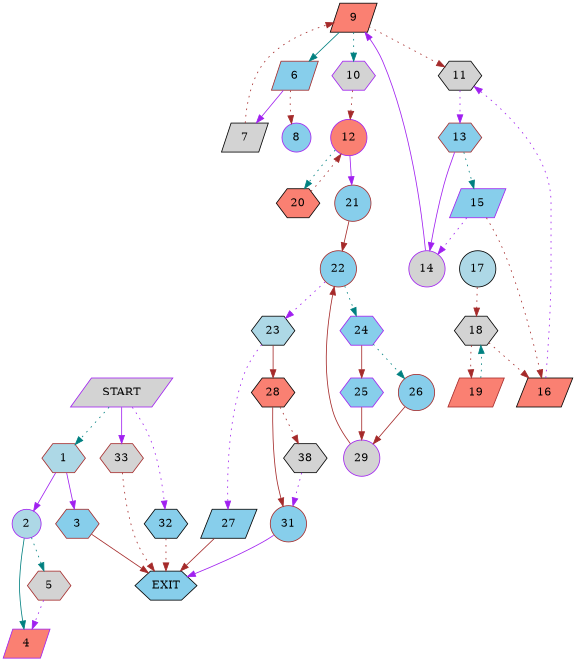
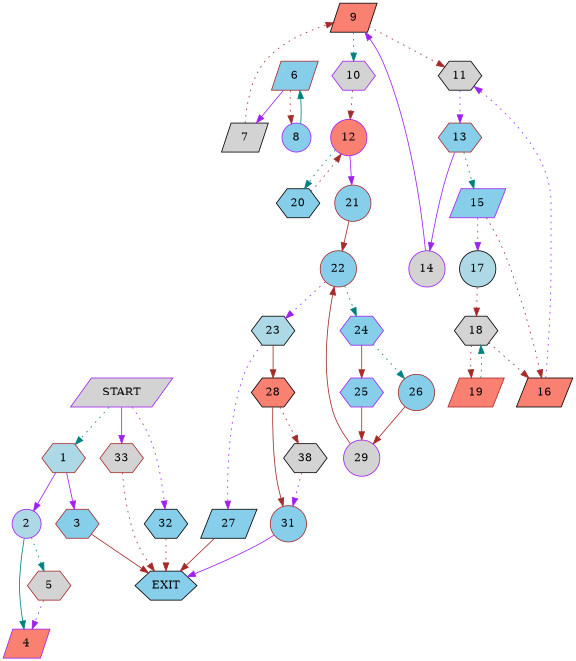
(327, 44) -> (301, 111)
(298, 203) -> (298, 203)
(455, 233) -> (478, 230)
